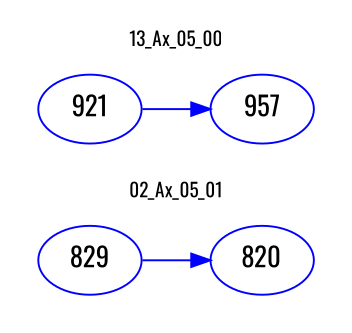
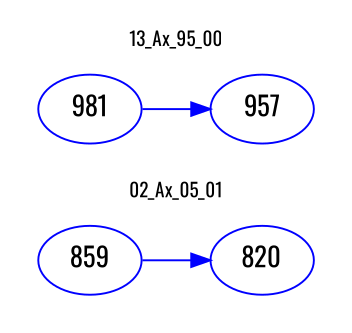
(176, 41) -> (176, 41)
(90, 109) -> (90, 109)
(90, 260) -> (90, 260)
